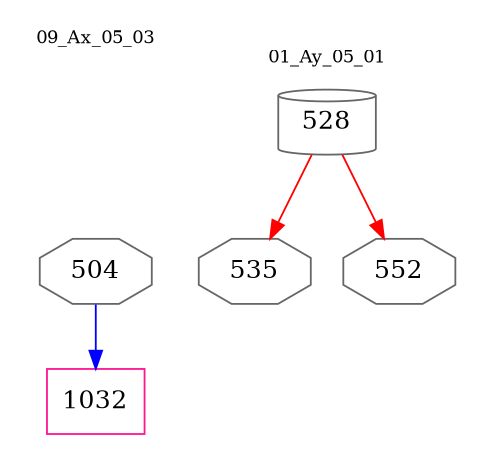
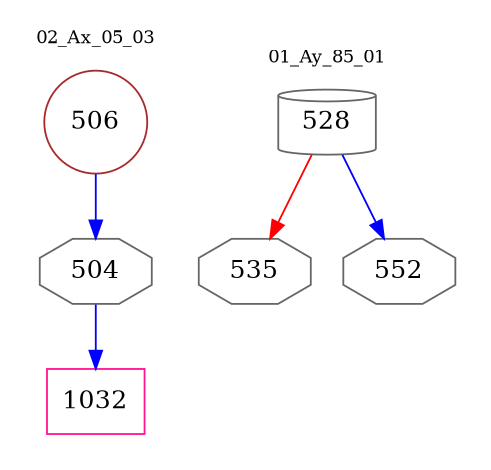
(96, 39) -> (96, 39)
(327, 58) -> (327, 58)
none -> (96, 122)
(359, 188) -> (359, 188)
